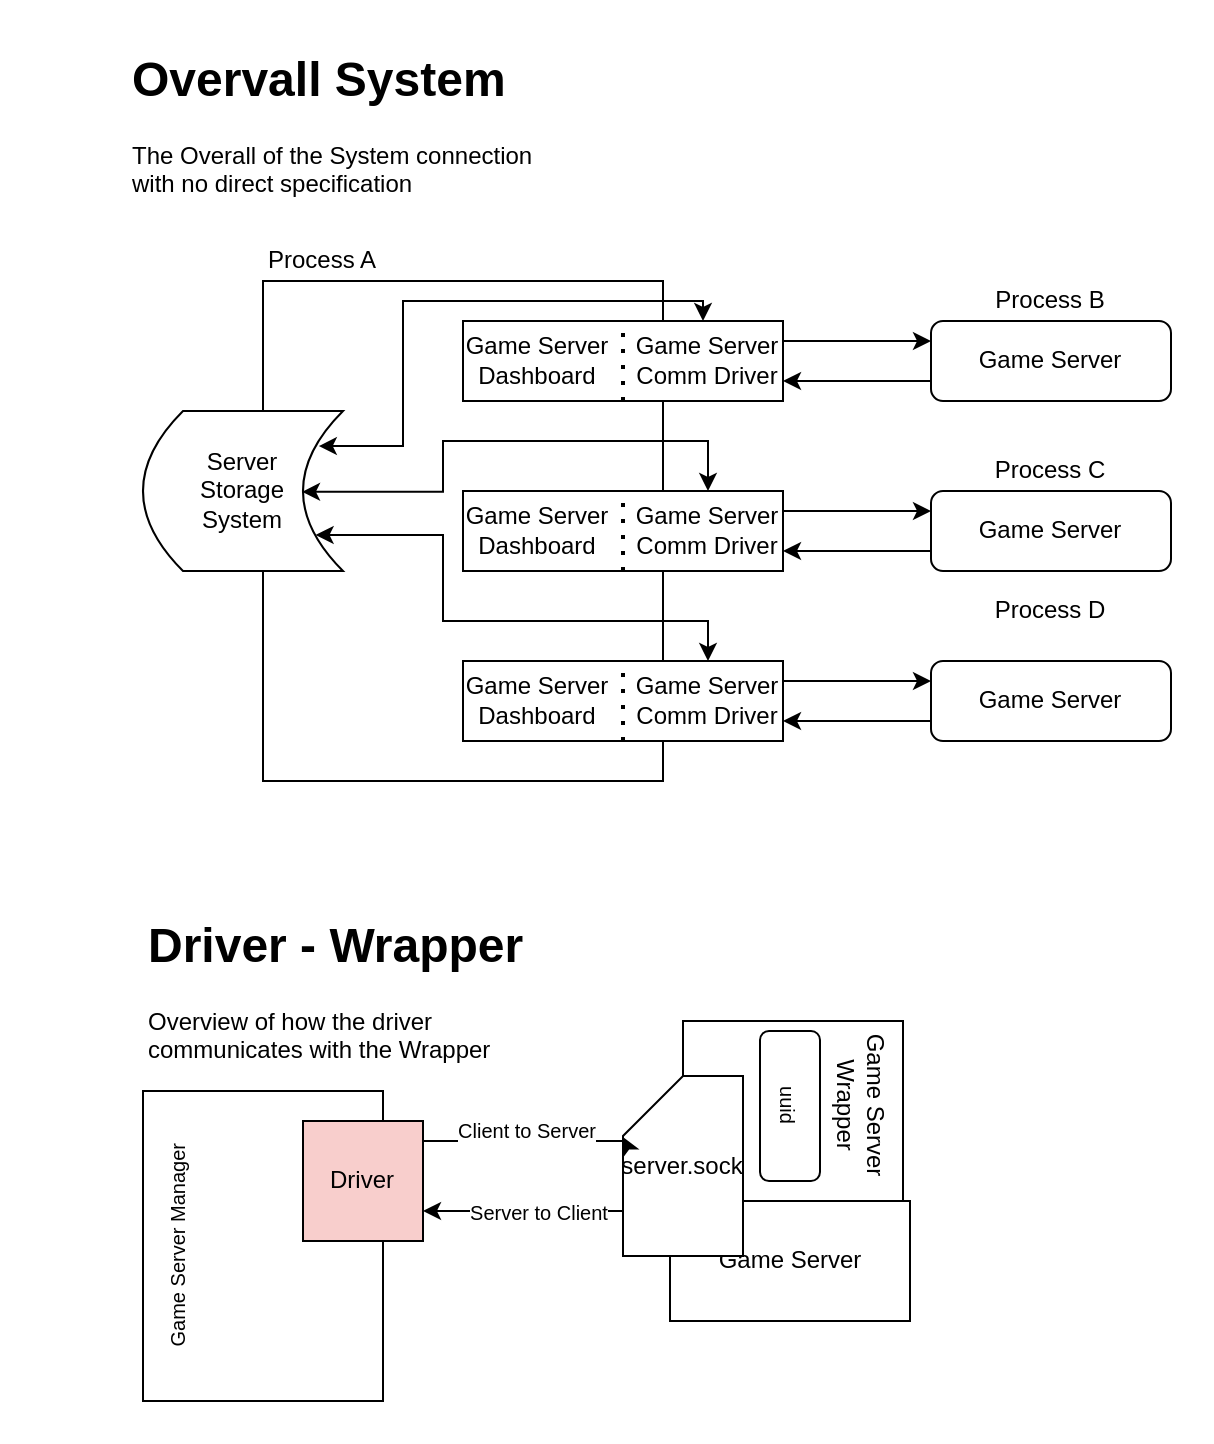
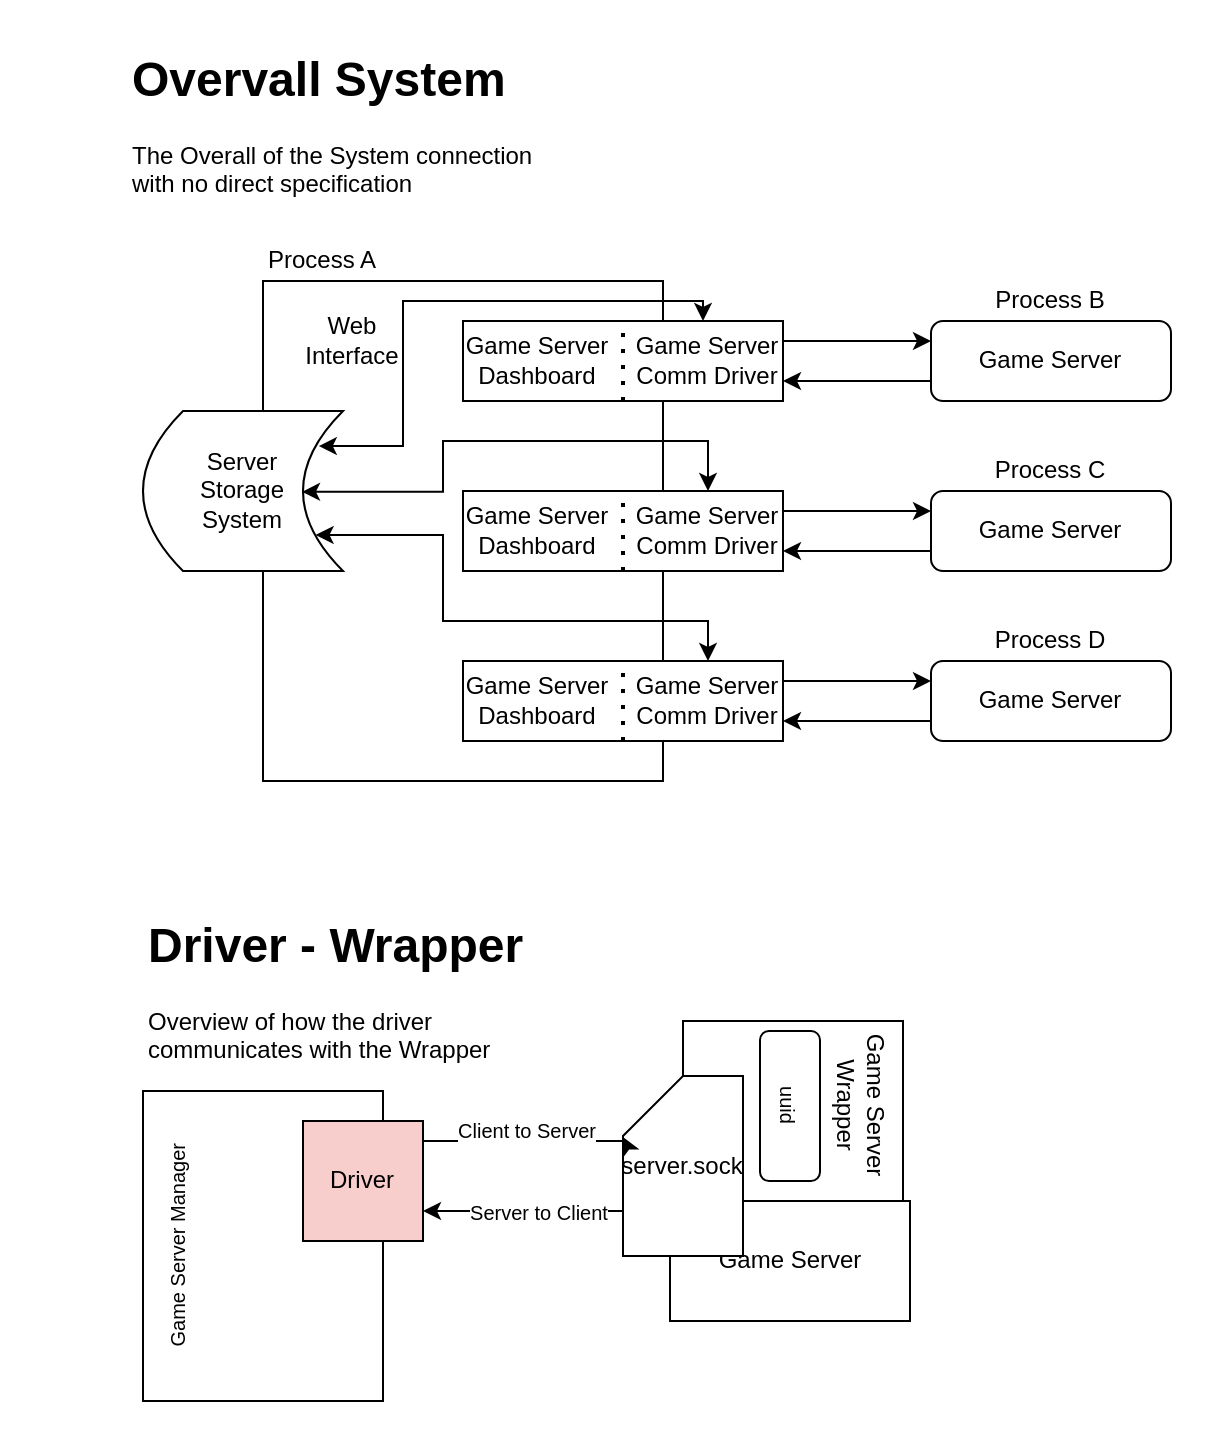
none -> (353, 341)
(1051, 611) -> (1051, 641)
